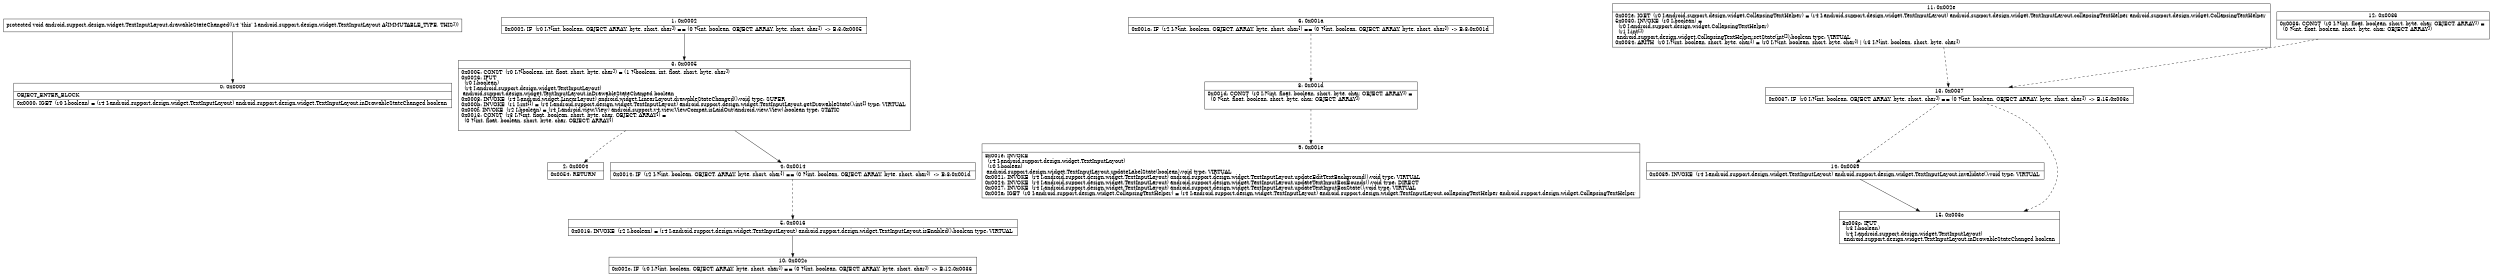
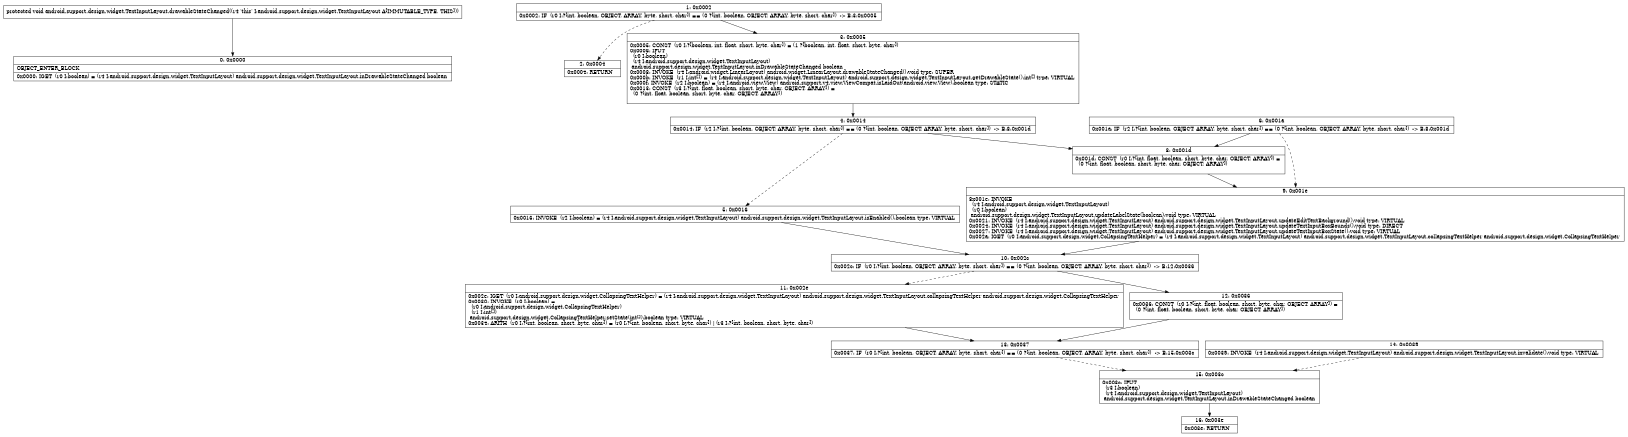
(1660, 21) -> (513, 302)
(1311, 56) -> (1234, 139)
(1946, 65) -> (938, 334)
(2165, 65) -> (1115, 330)
(480, 78) -> (649, 51)
(1311, 125) -> (1221, 180)
(1899, 132) -> none
none -> (998, 141)
(606, 145) -> (623, 34)
none -> (1291, 157)
(576, 175) -> (593, 73)
(1888, 194) -> (1330, 364)
(1861, 223) -> (1121, 383)
none -> (1102, 248)
none -> (941, 277)
none -> (1111, 281)
none -> (1210, 425)
